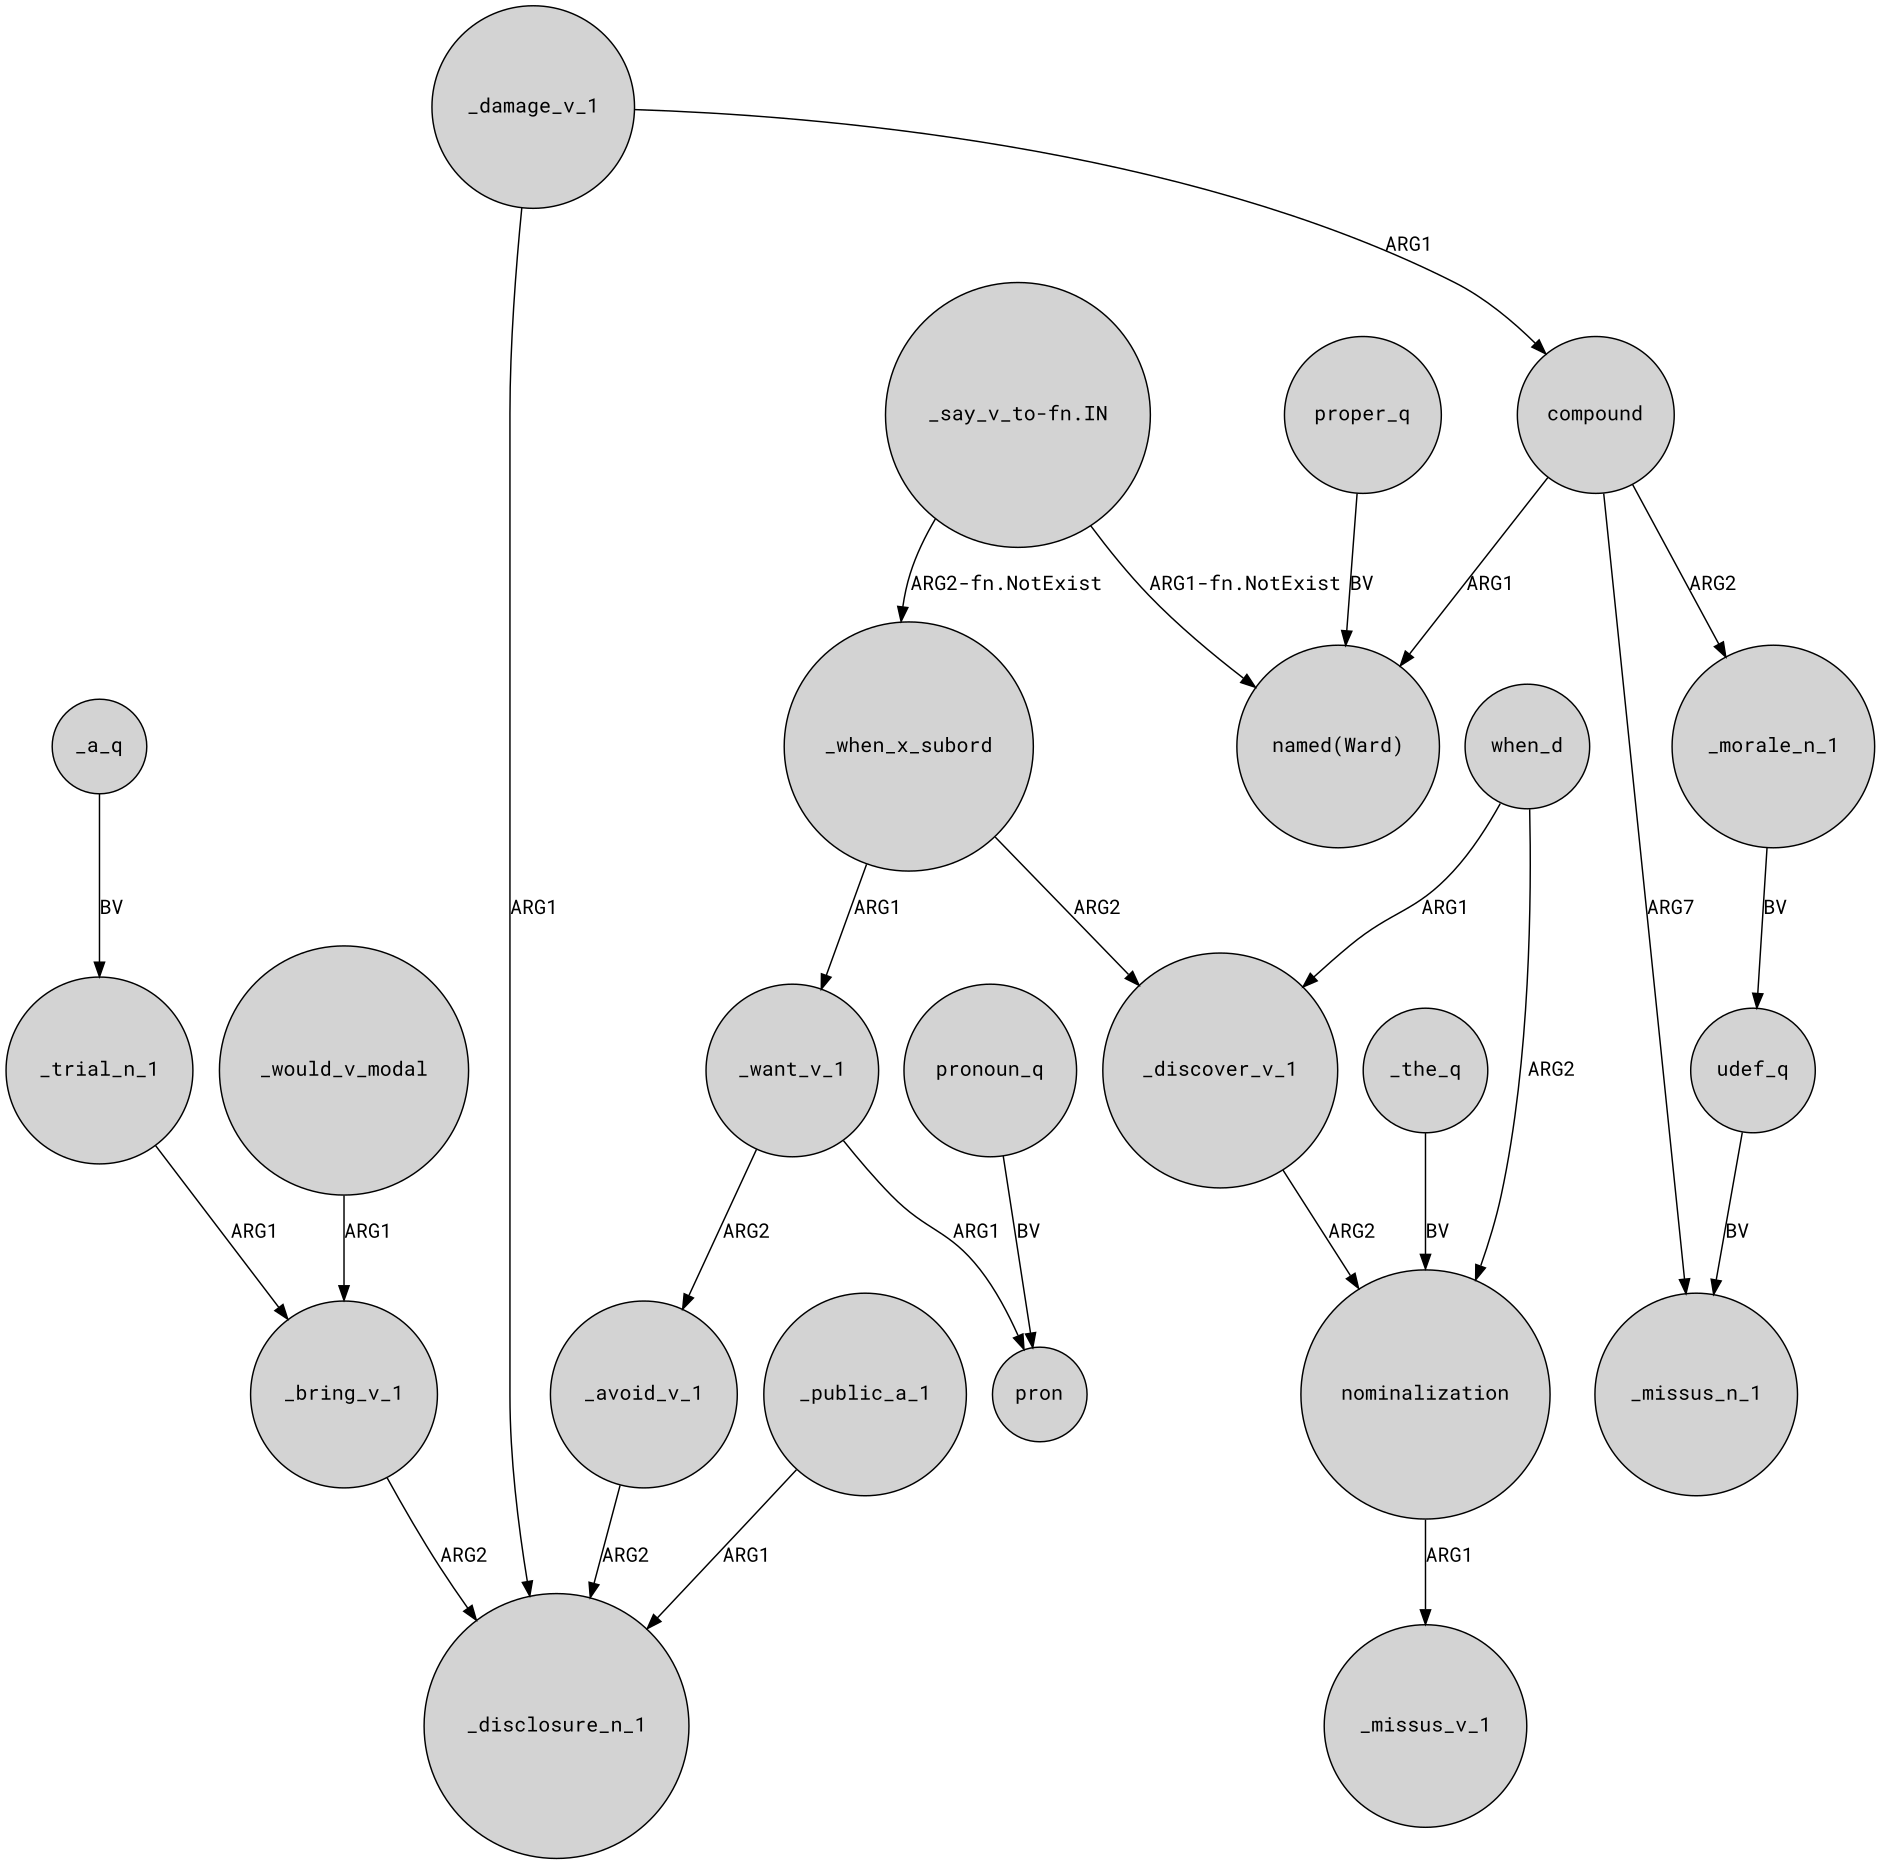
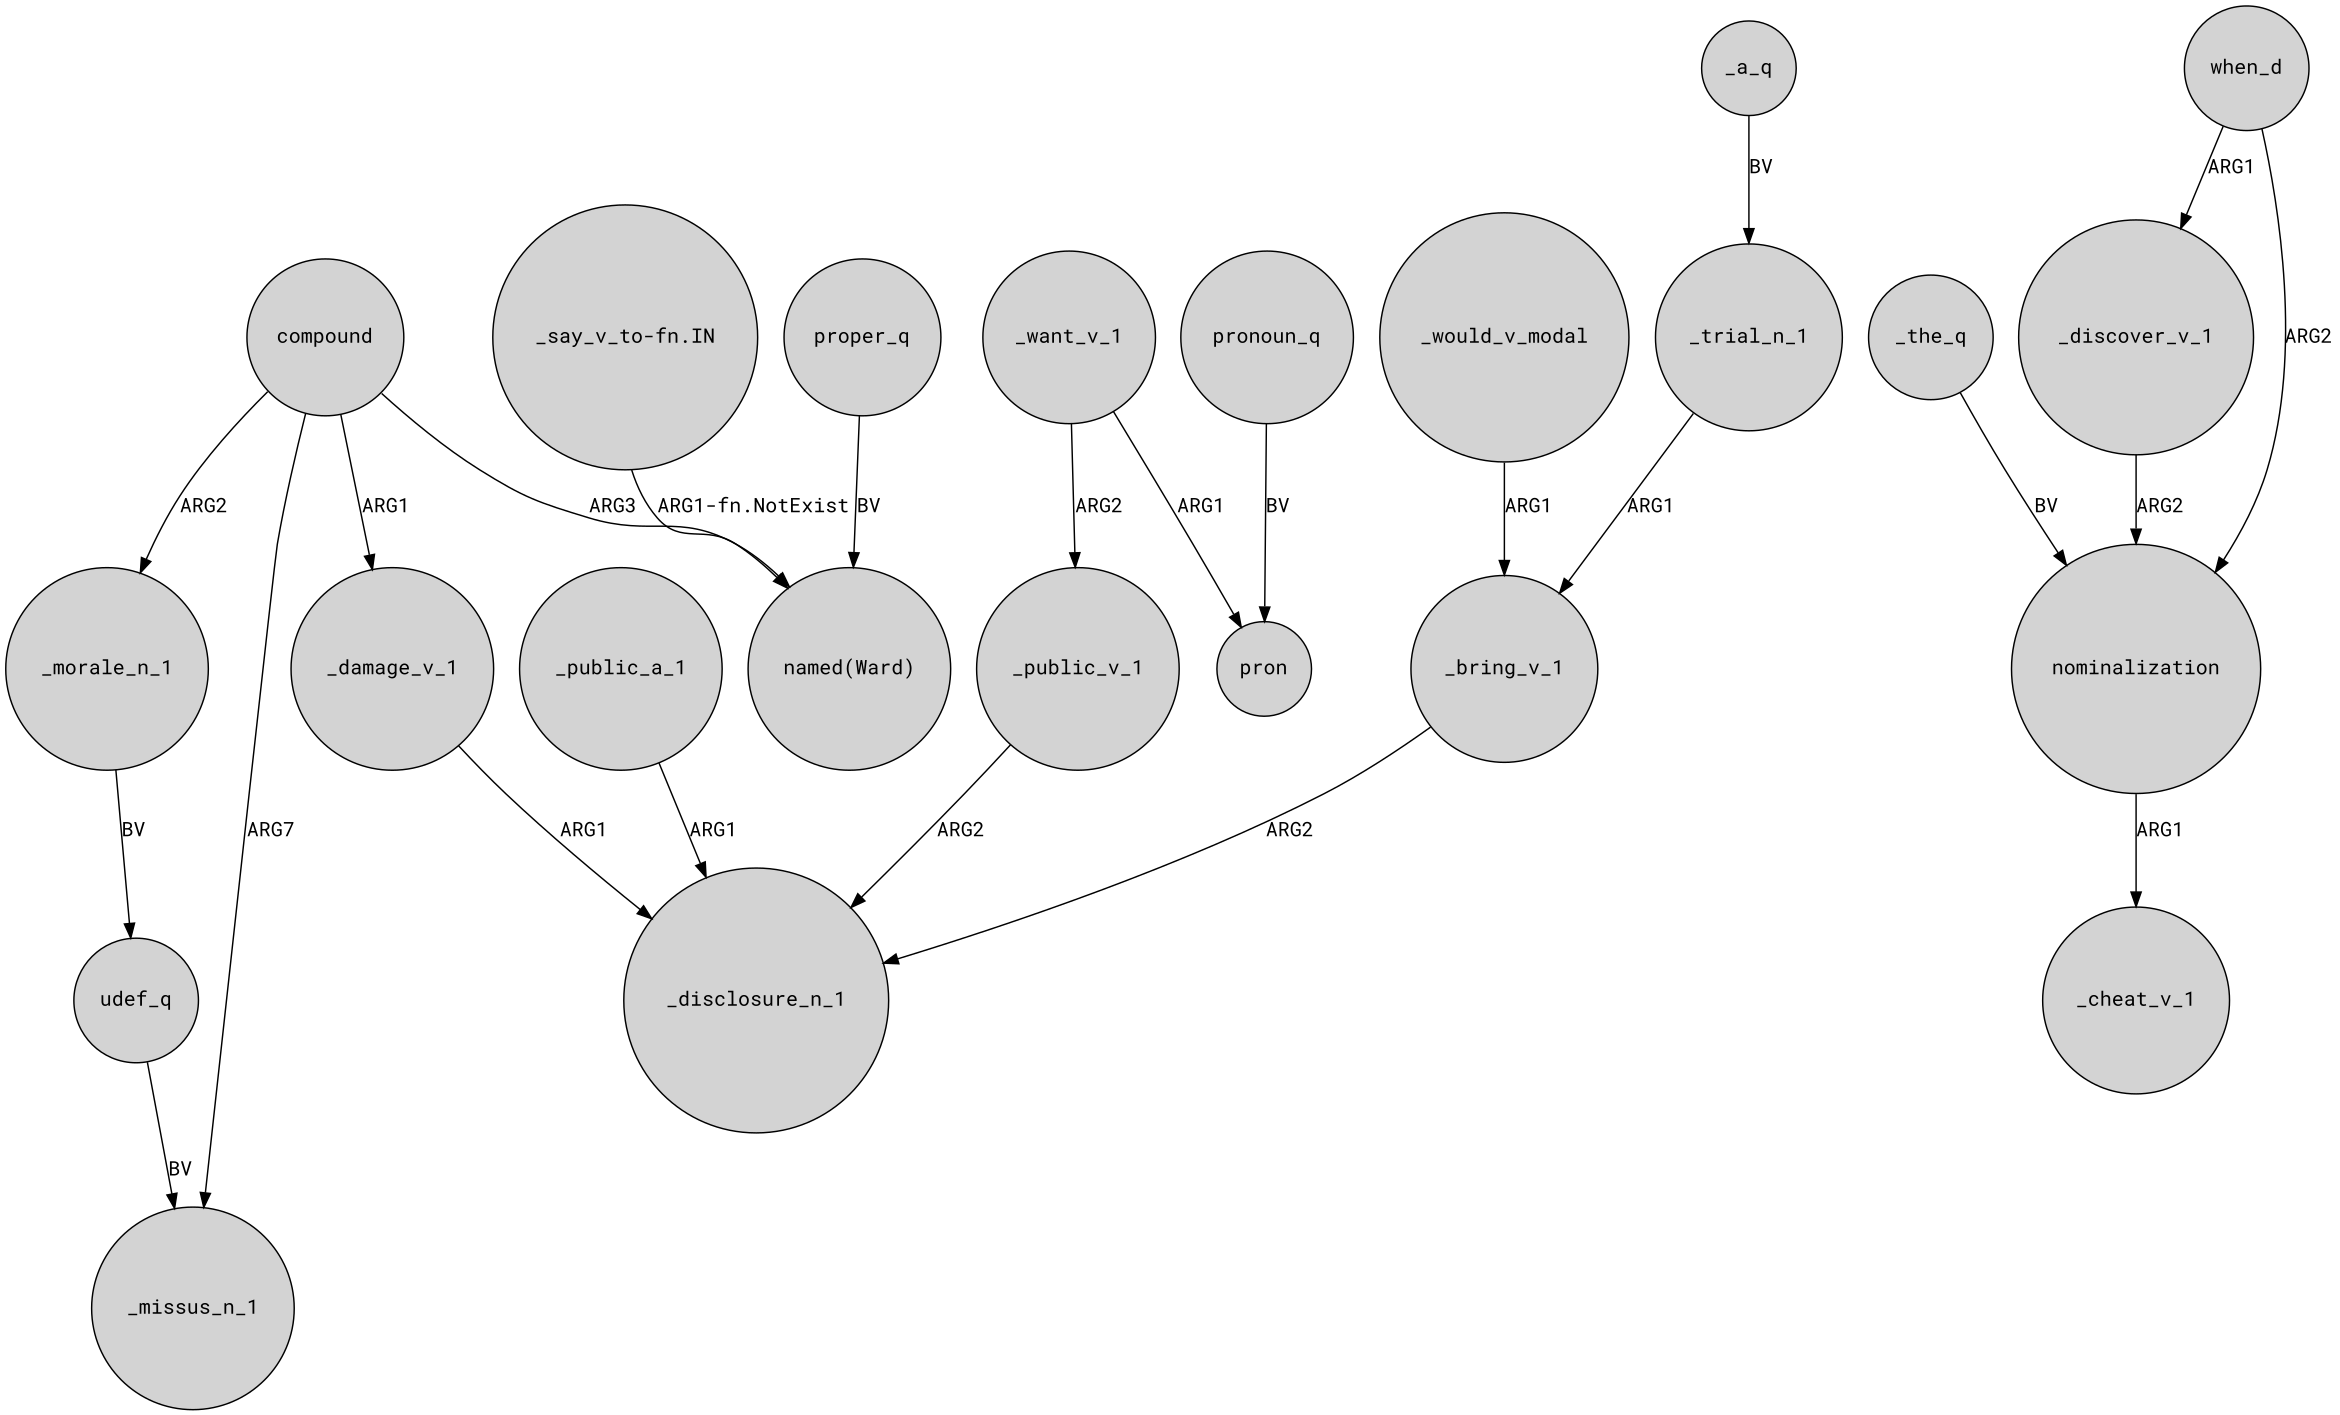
(1103, 165) -> (355, 485)
(1491, 584) -> (614, 507)
(909, 746) -> none
(644, 1394) -> (1078, 669)
(1425, 1726) -> (2136, 1000)
